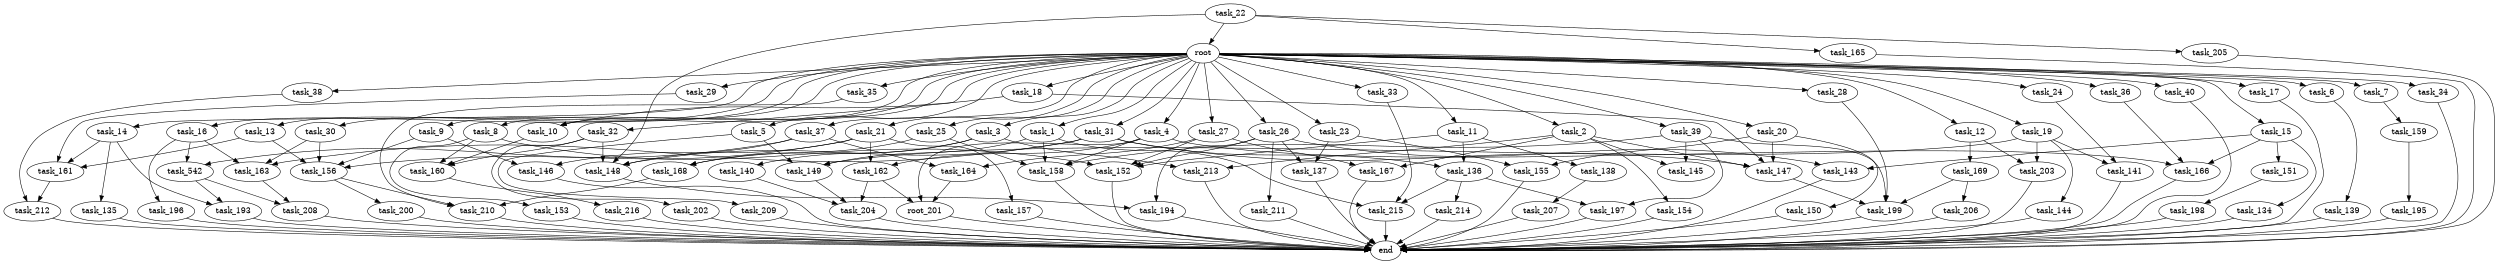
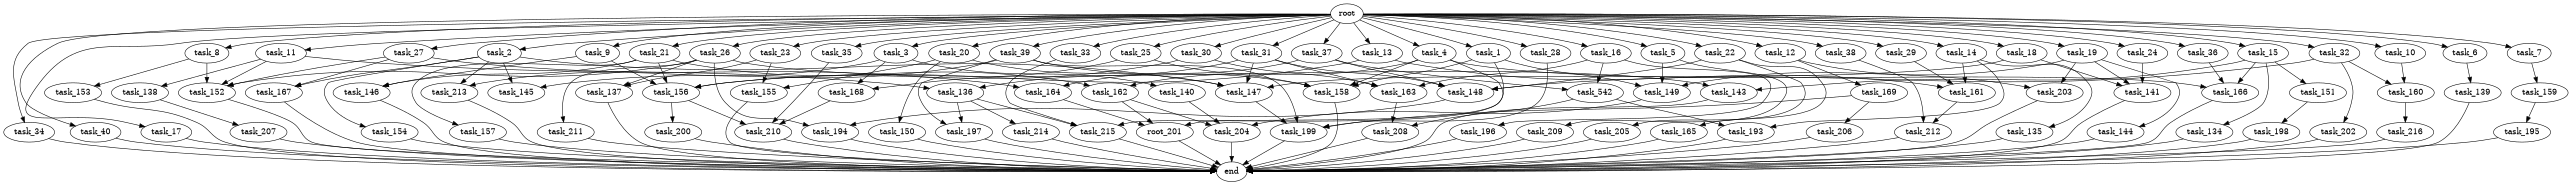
(1218, 31) -> (1580, 27)
(807, 108) -> (2085, 74)
(453, 154) -> none
